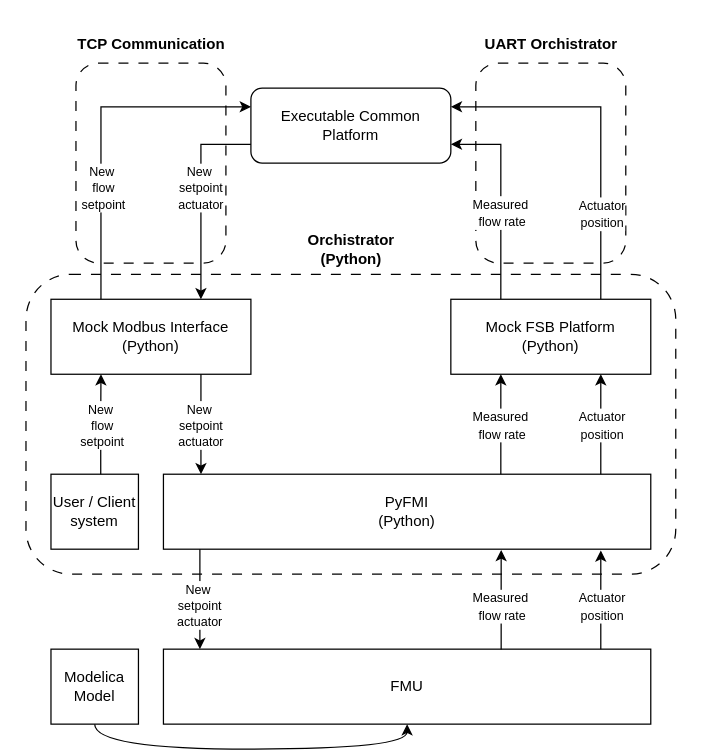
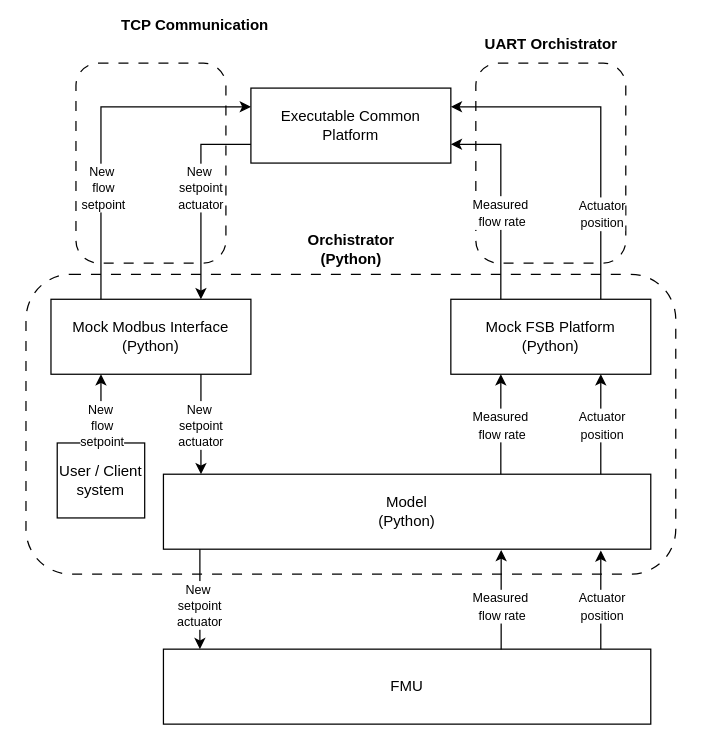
(151, 44) -> (194, 26)
(351, 126) -> (351, 126)
(94, 512) -> (101, 481)
(407, 512) -> (407, 512)
(94, 687) -> none
(249, 749) -> none
